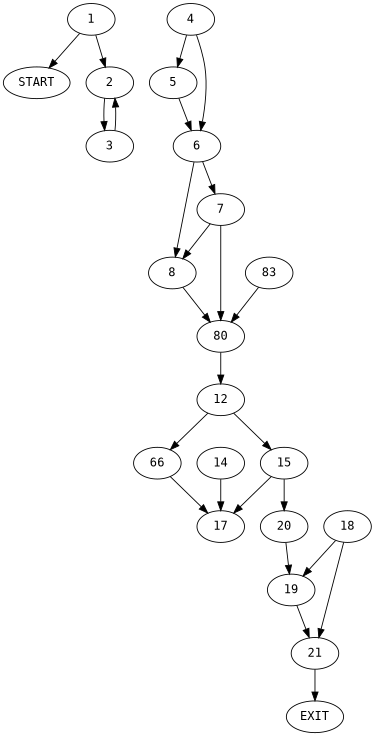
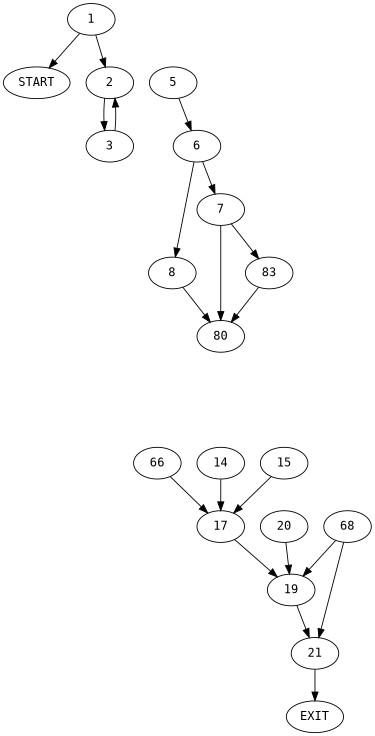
(191, 19) -> none
(199, 238) -> (242, 238)
(221, 400) -> none
(284, 491) -> none
(348, 527) -> (348, 527)
none -> (253, 555)
